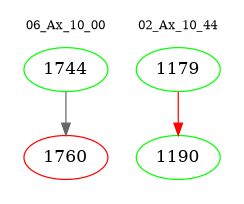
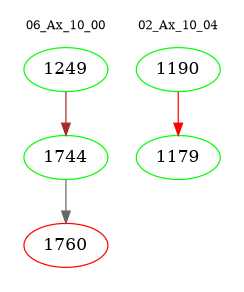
(178, 26) -> (178, 26)
none -> (66, 70)
(178, 108) -> (178, 108)
